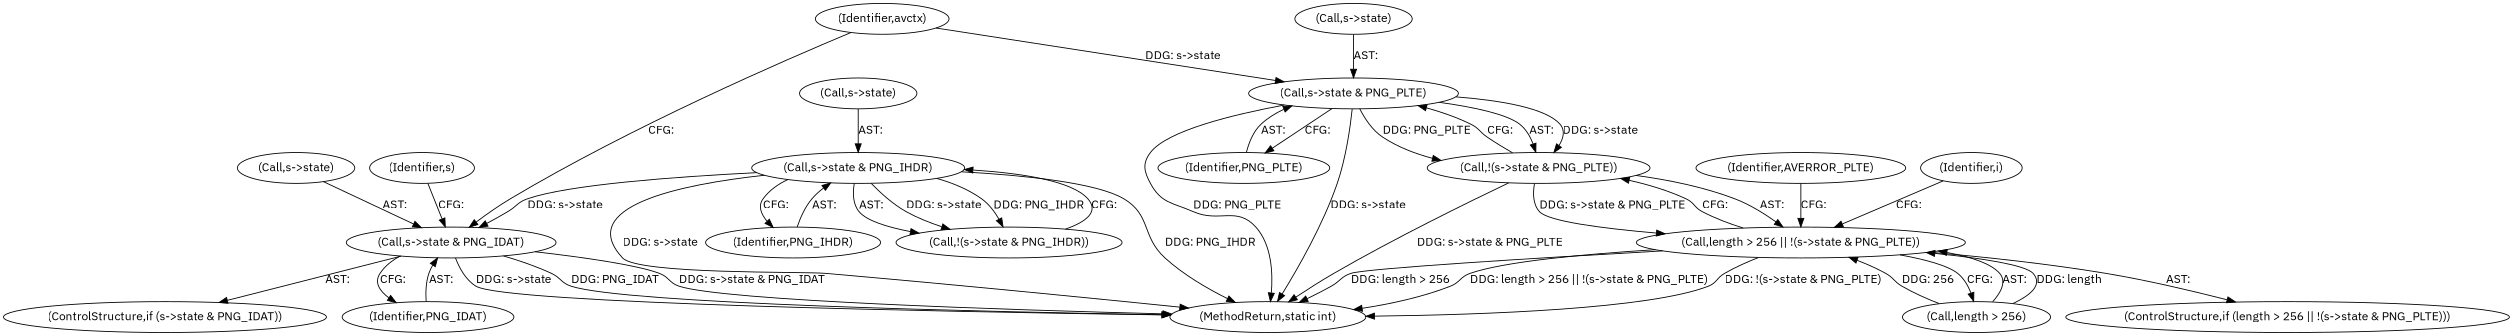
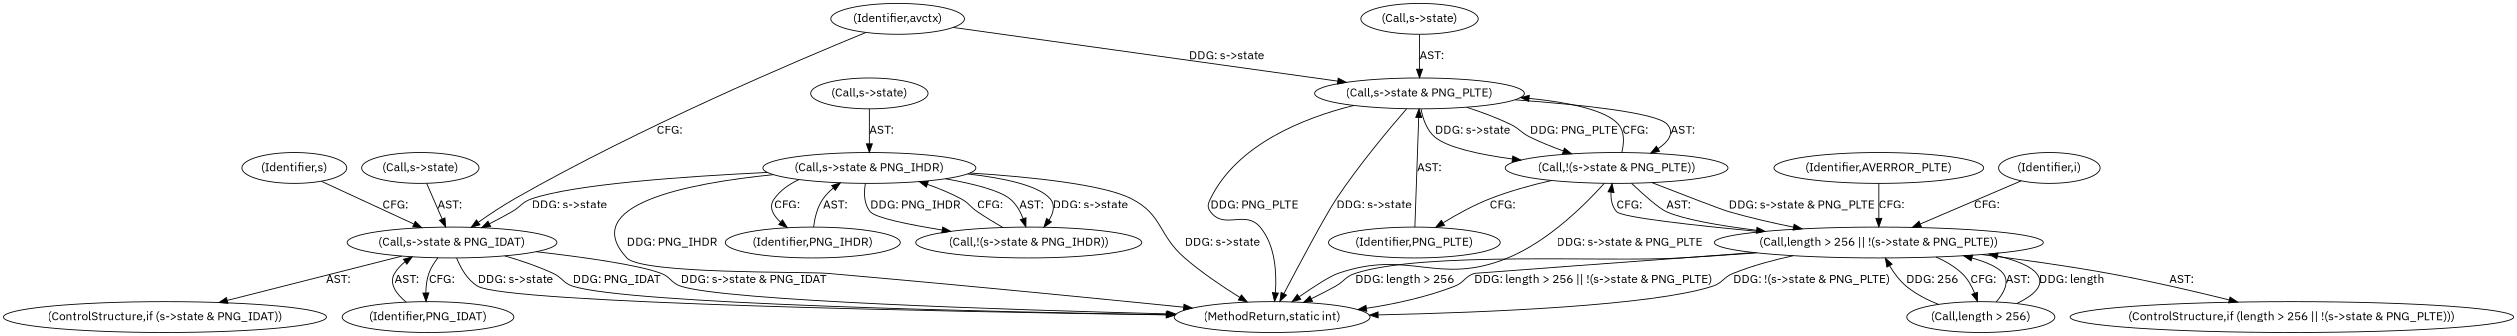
(1302, 128) -> (1495, 197)
